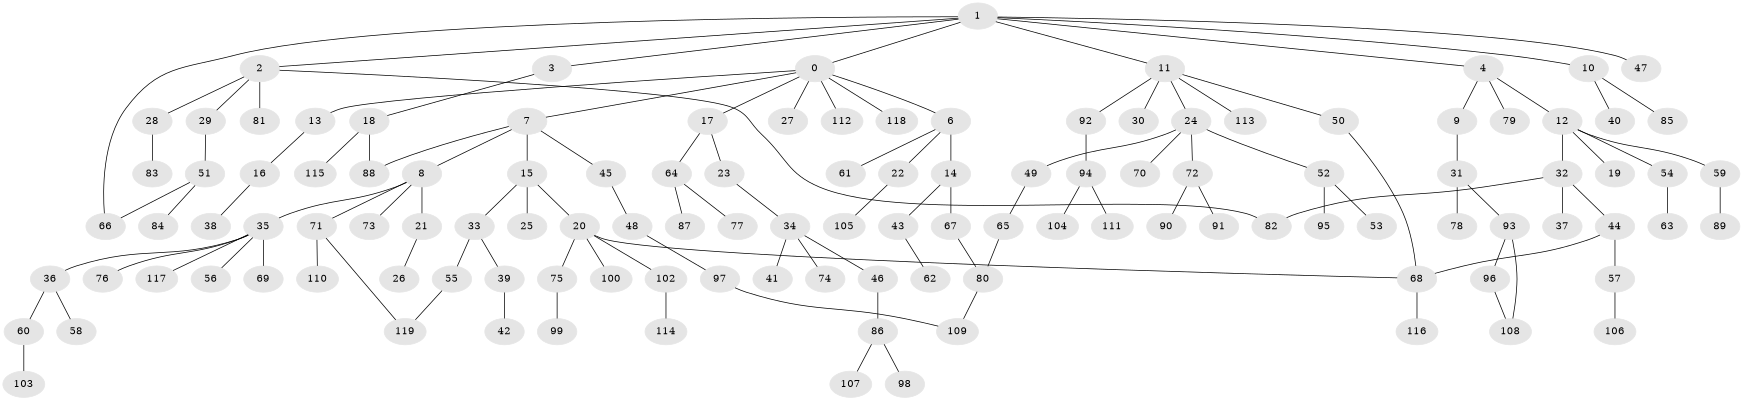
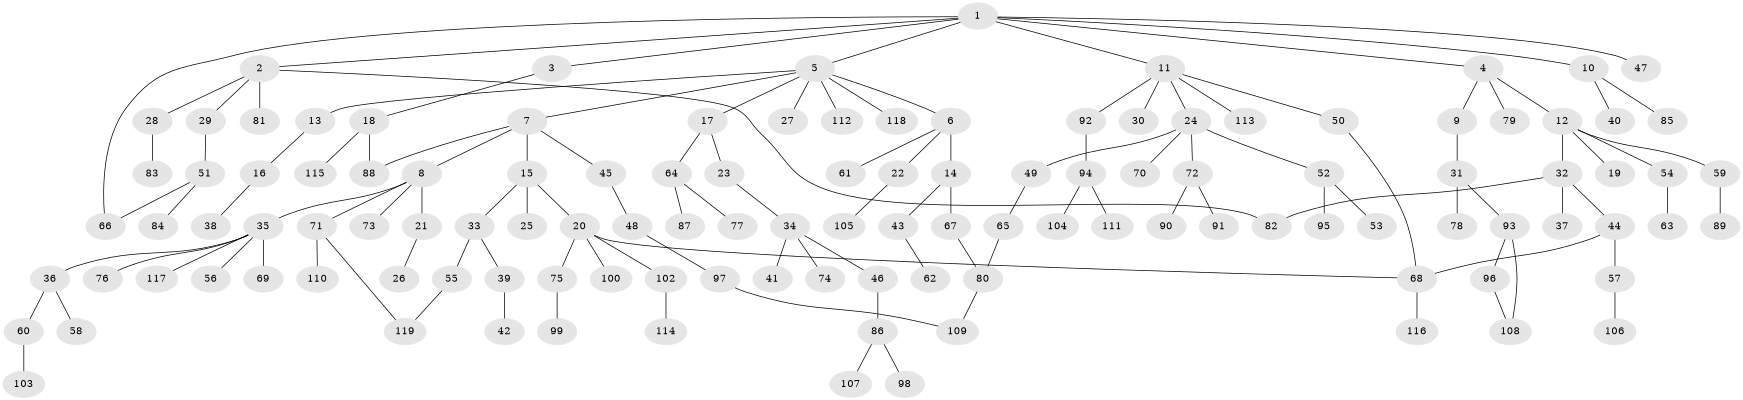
(815, 69) -> (815, 69)
